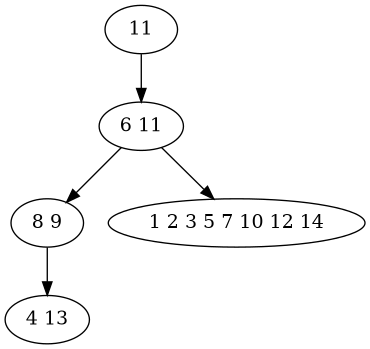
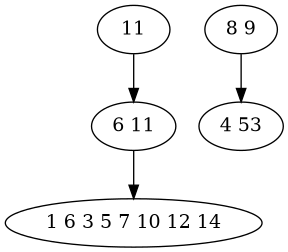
(99, 170) -> none
(237, 223) -> (134, 223)
(47, 320) -> (241, 126)
